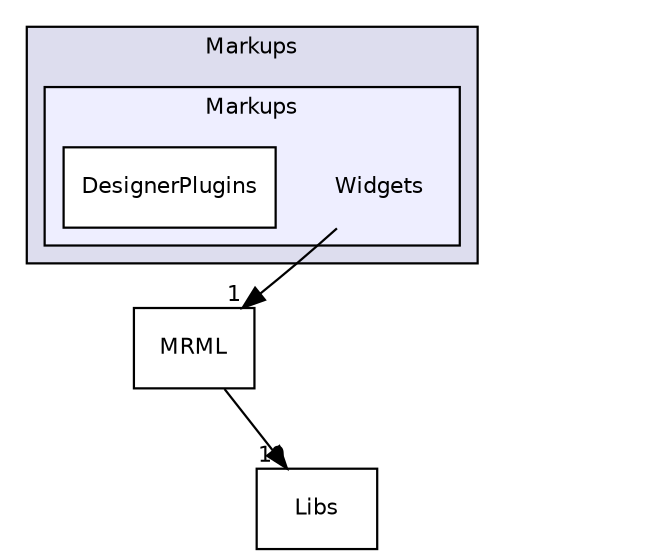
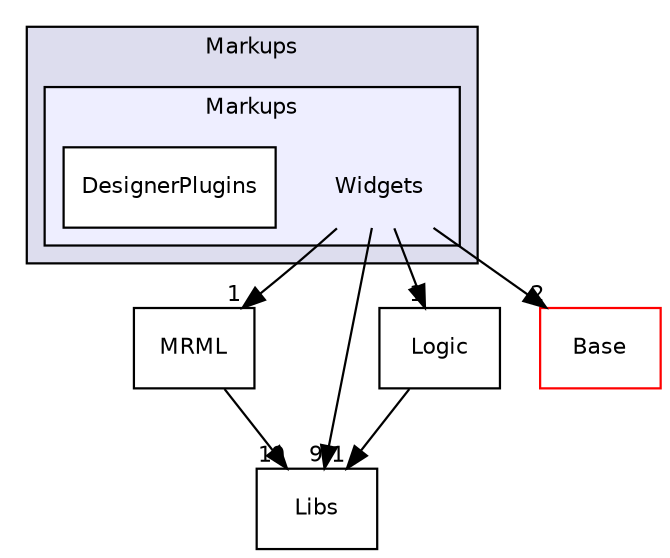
none -> (350, 337)
none -> (440, 348)
none -> (600, 348)
